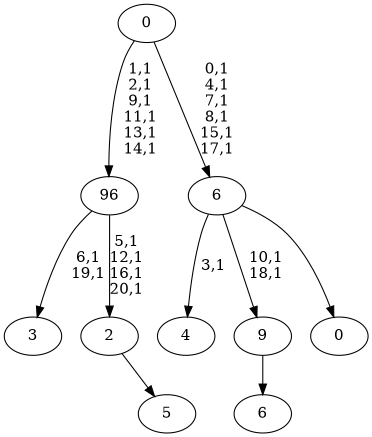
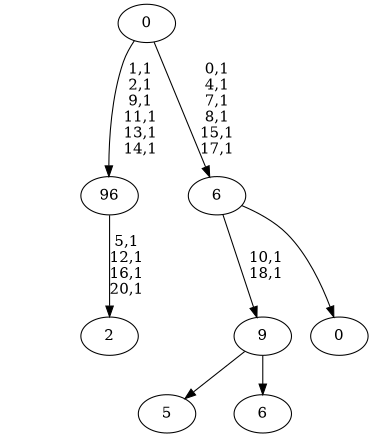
(33, 336) -> none
(186, 336) -> none
(135, 371) -> (219, 372)
